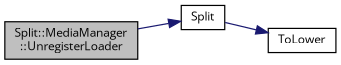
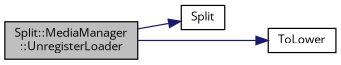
(241, 26) -> (197, 40)
